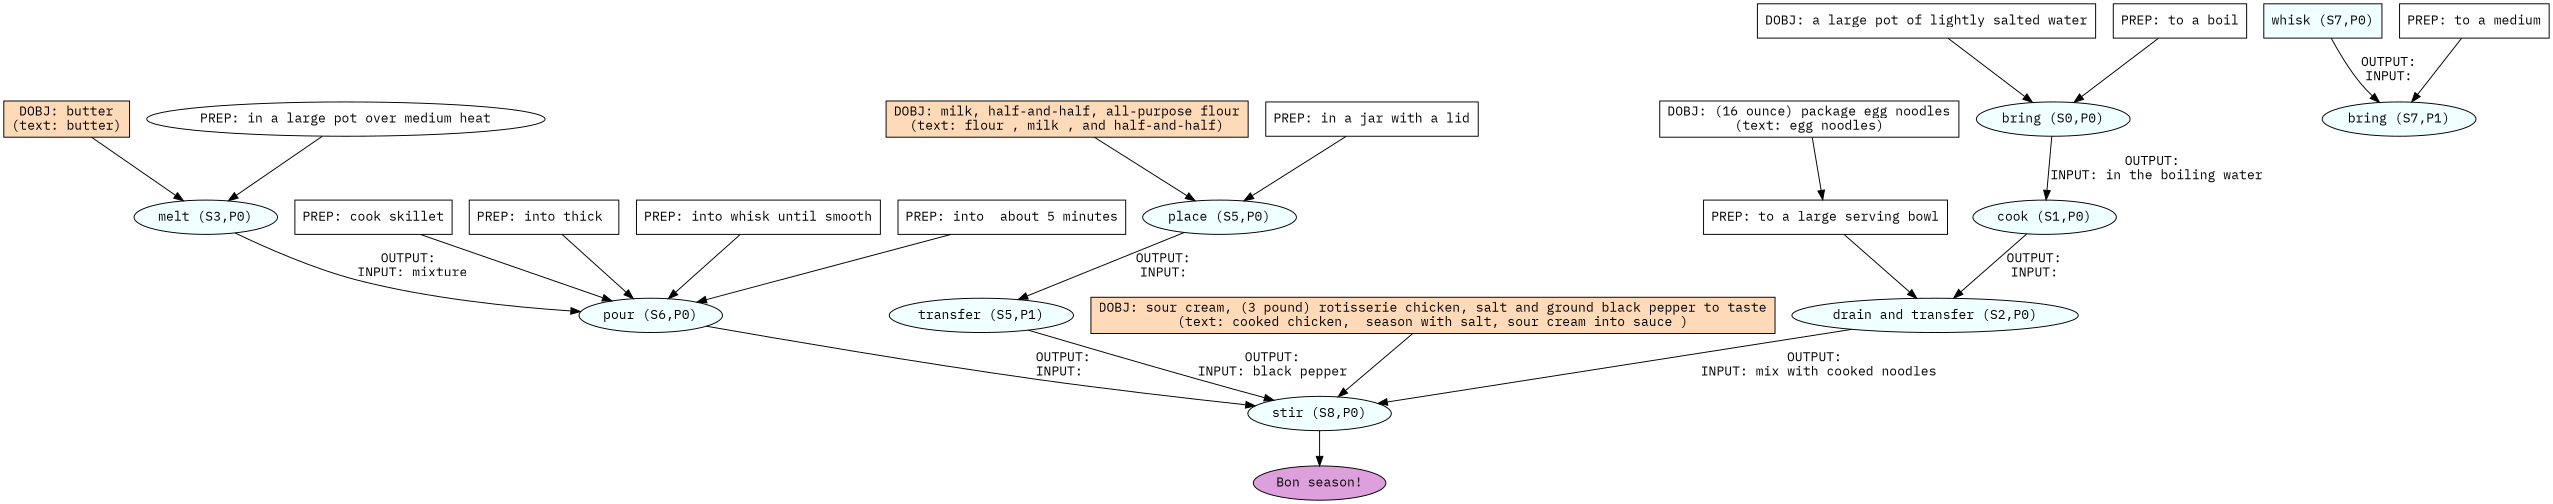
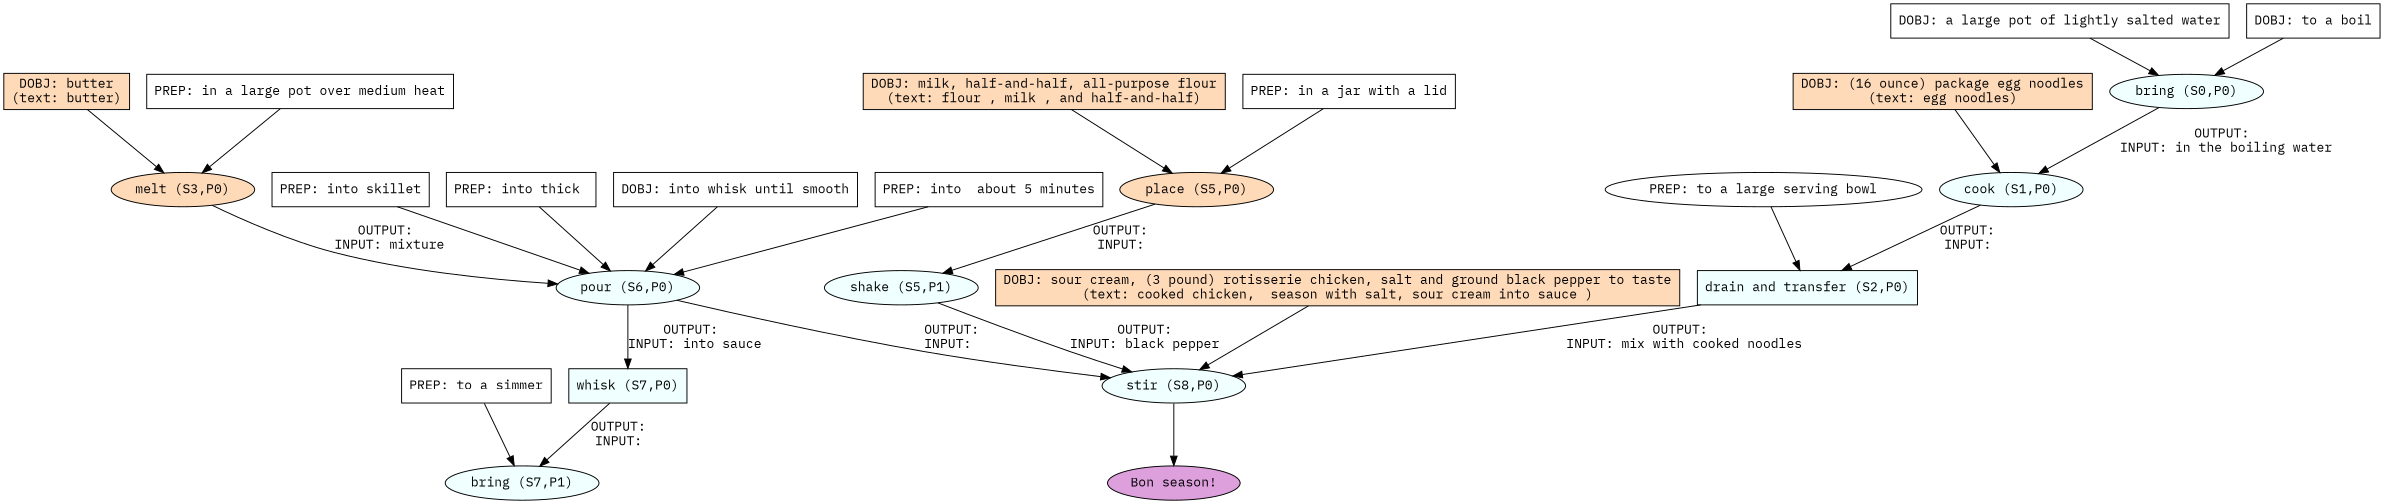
(2180, 21) -> (2313, 21)
(2474, 21) -> (476, 386)
(346, 119) -> (300, 91)
(1809, 119) -> (1943, 91)
(1817, 164) -> (1975, 137)
(206, 217) -> (183, 190)
(373, 217) -> (351, 190)
(758, 217) -> (736, 190)
(1220, 217) -> (1197, 190)
(1826, 217) -> (1764, 190)
(981, 315) -> (901, 288)
(1935, 315) -> (1807, 288)
none -> (628, 332)
